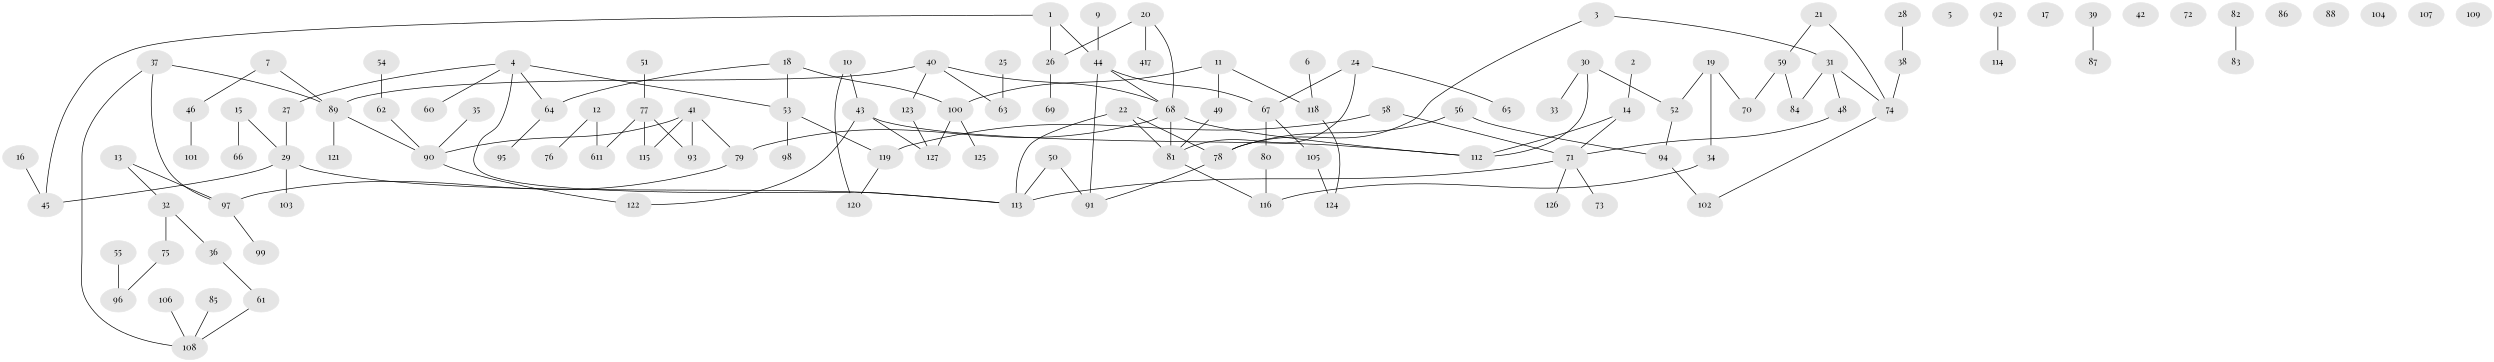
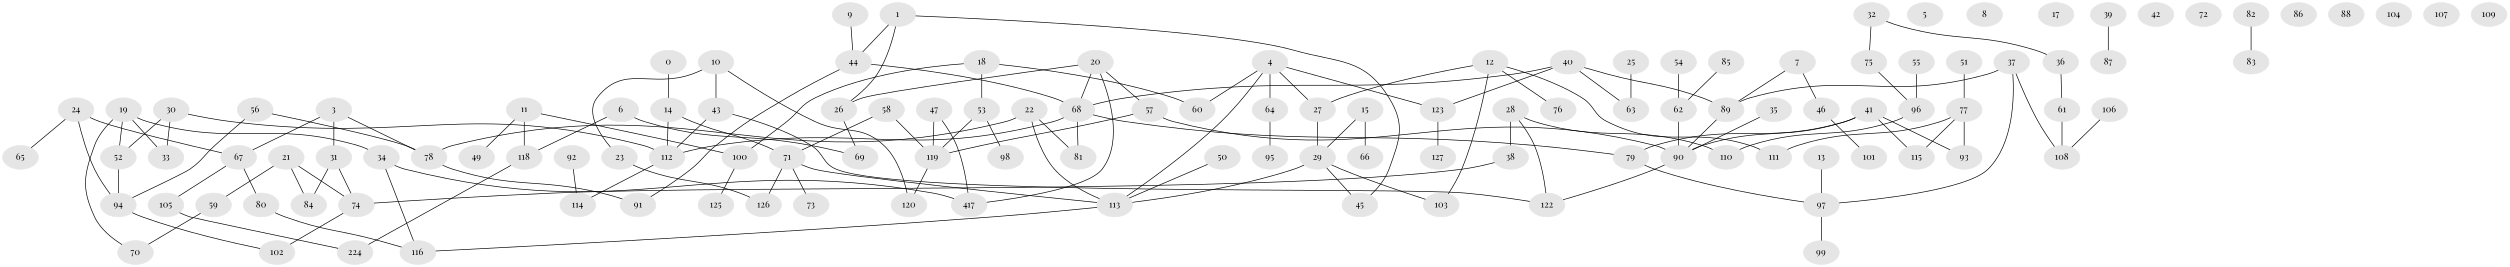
none -> (1985, 15)
(1633, 62) -> (668, 62)
(670, 76) -> (1097, 79)
none -> (1405, 80)
(650, 86) -> (1334, 80)
(1182, 86) -> (278, 138)
(1789, 86) -> (297, 181)
none -> (934, 110)
none -> (1150, 110)
(1843, 110) -> none
(947, 127) -> none
none -> (141, 129)
(1195, 133) -> none
(898, 134) -> none
none -> (1473, 136)
none -> (738, 137)
(1289, 143) -> (93, 165)
none -> (1538, 155)
(20, 157) -> none
(334, 157) -> none
(597, 157) -> (1774, 157)
none -> (619, 157)
none -> (1726, 157)
(142, 181) -> none
none -> (622, 181)
(1071, 181) -> none
(1223, 184) -> (767, 232)
none -> (688, 186)
(1332, 205) -> (355, 253)
(202, 324) -> (1702, 86)
